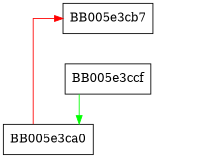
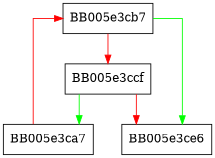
none -> (108, 44)
(48, 139) -> (48, 139)
none -> (167, 139)
